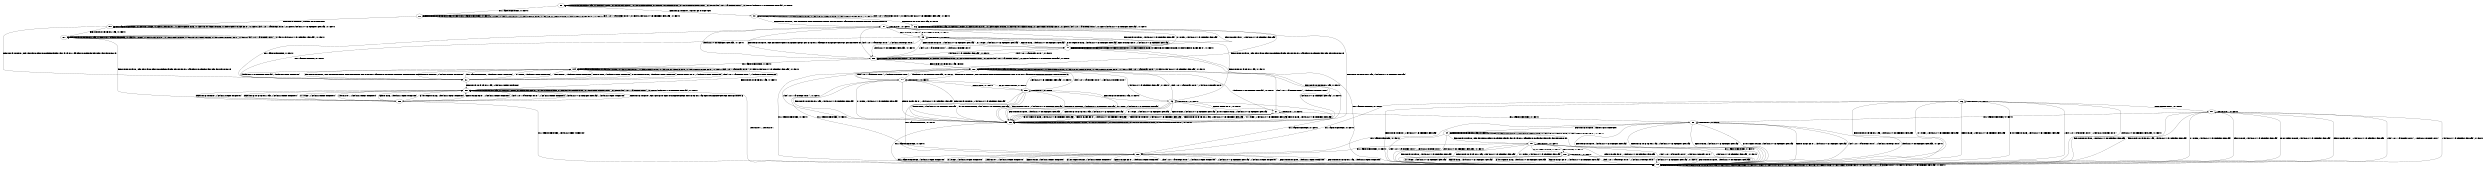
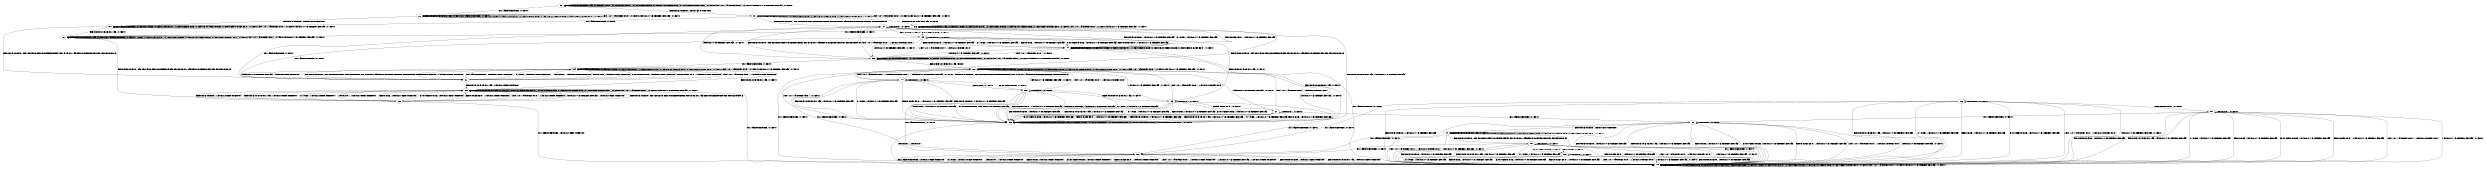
none -> (433, 23)
none -> (491, 35)
(1121, 96) -> (1121, 96)
(762, 128) -> (762, 128)
(910, 144) -> (910, 144)
